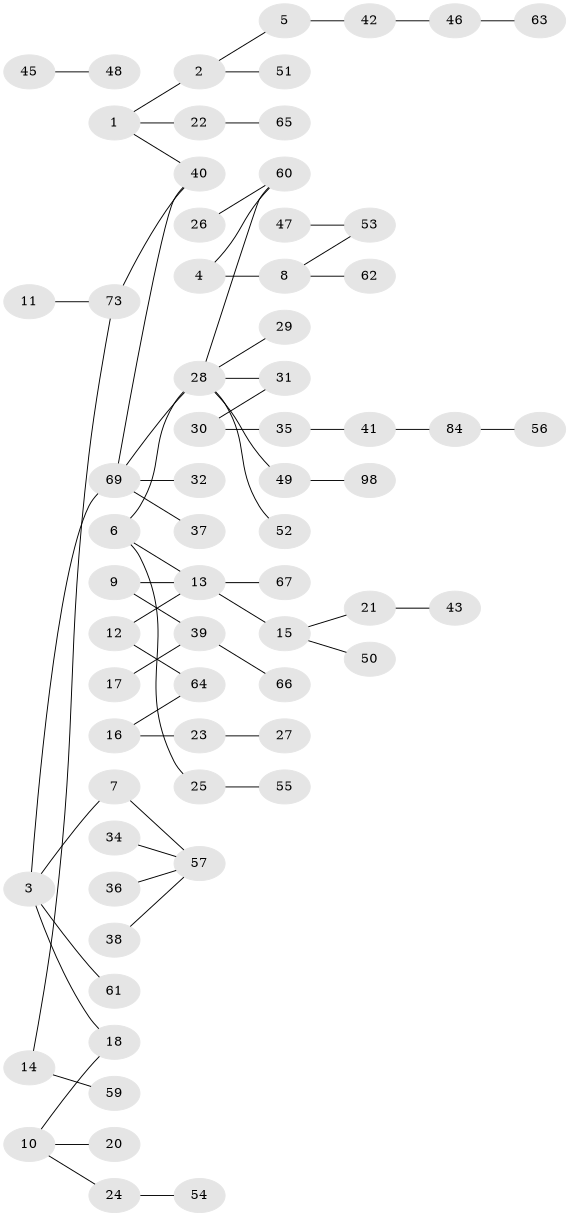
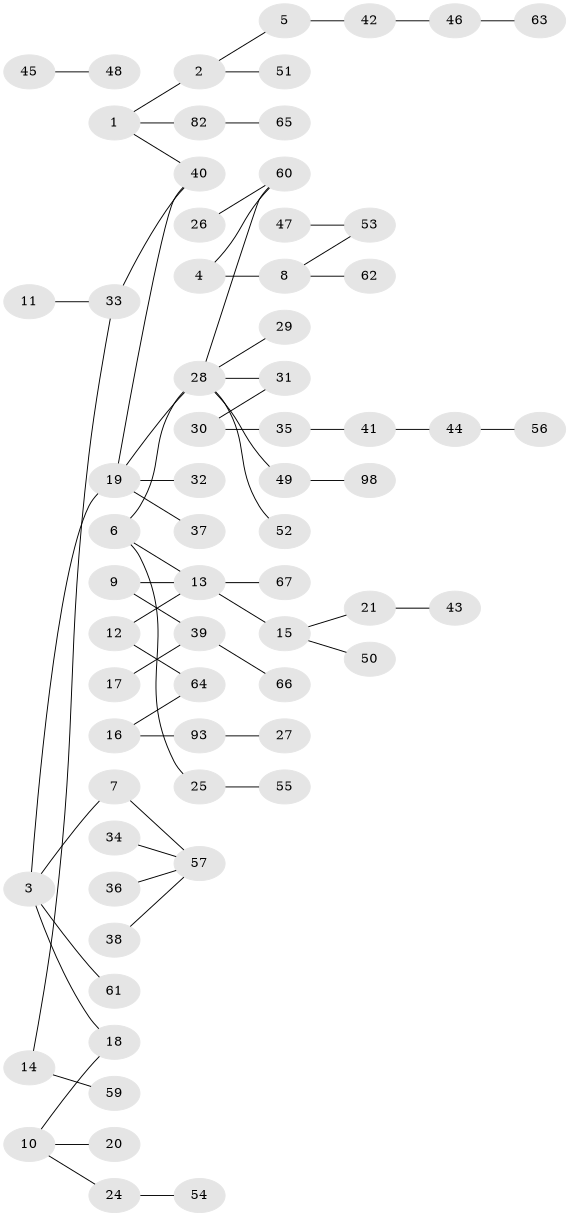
(200, 123) -> (200, 123)
(114, 302) -> (114, 302)
(455, 429) -> (455, 429)
(114, 480) -> (114, 480)
(200, 736) -> (200, 736)
